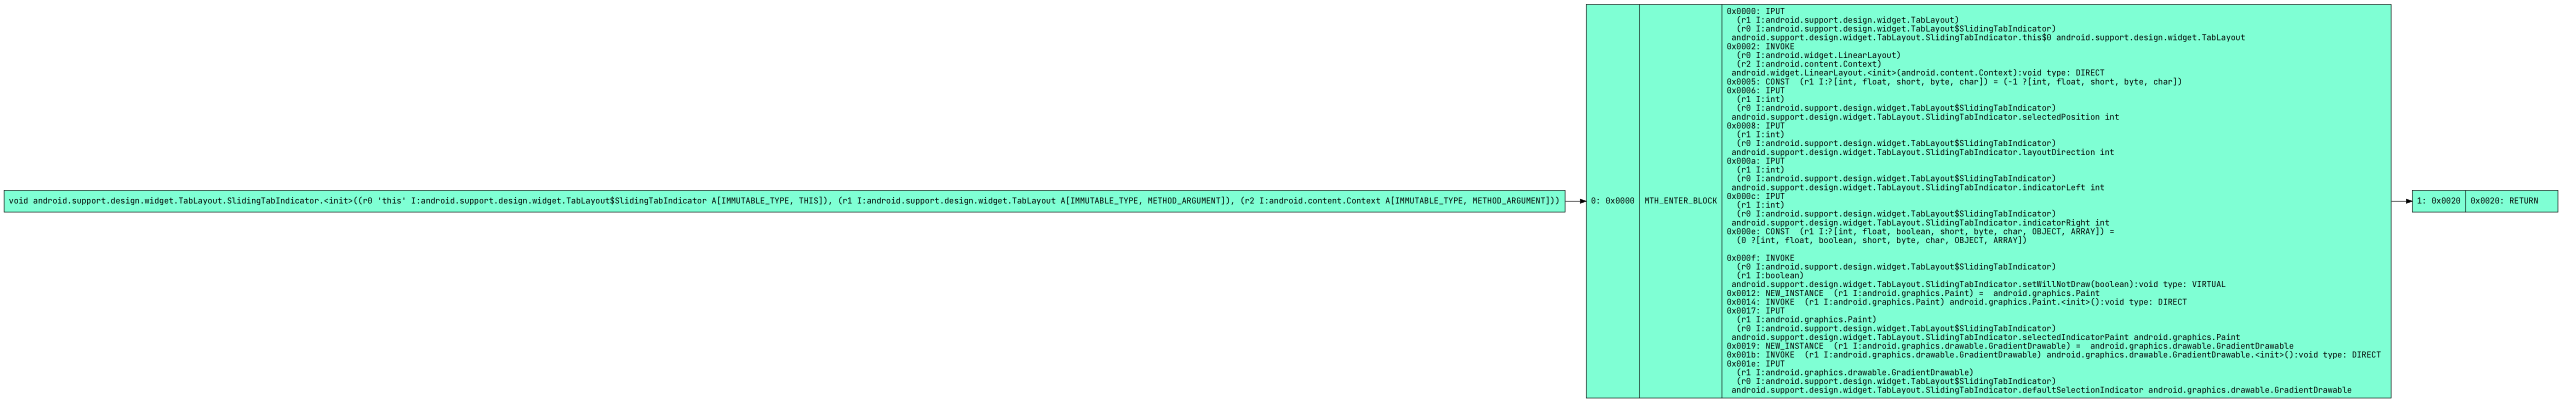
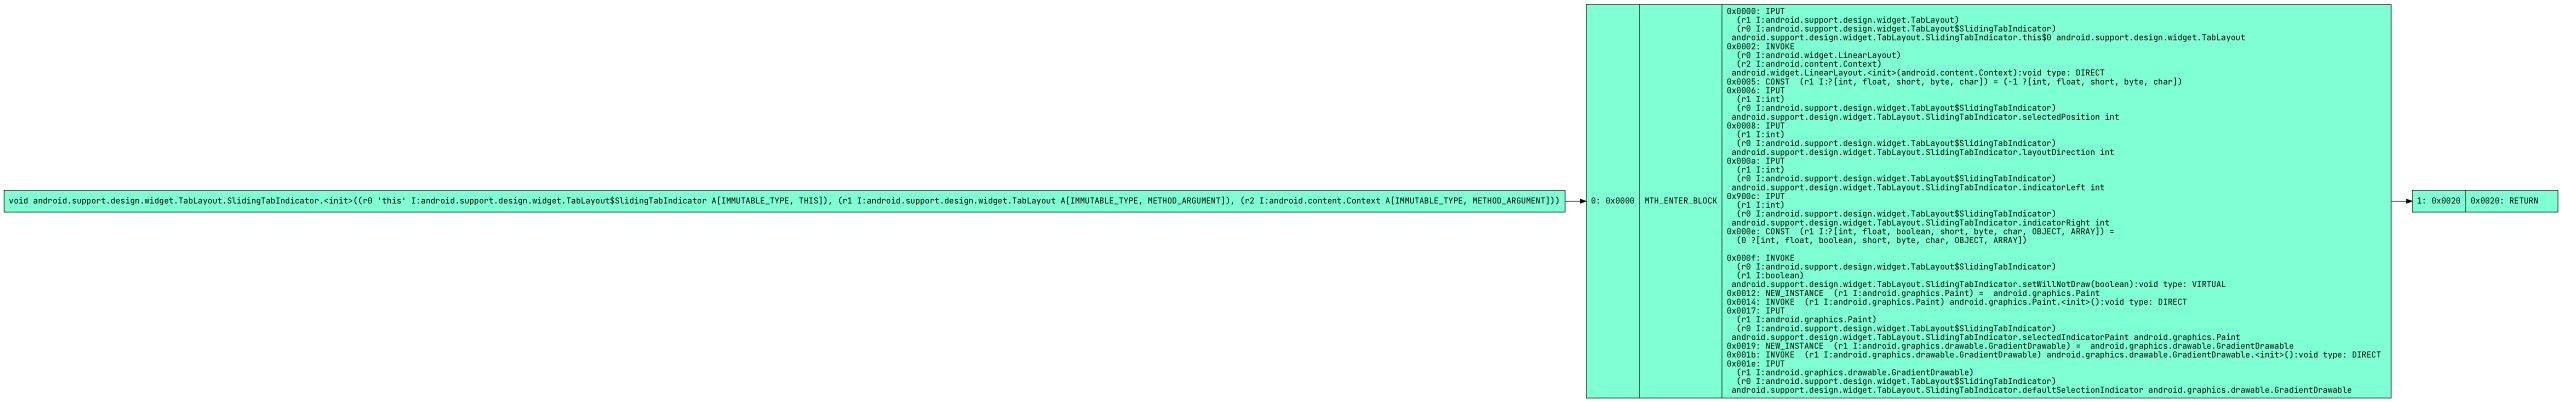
(1761, 197) -> (1761, 197)
